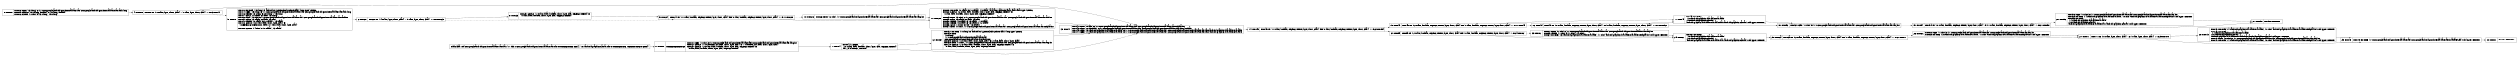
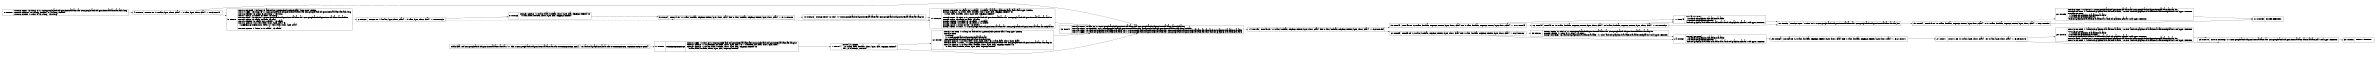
(1981, 34) -> none
(2225, 35) -> (2083, 35)
